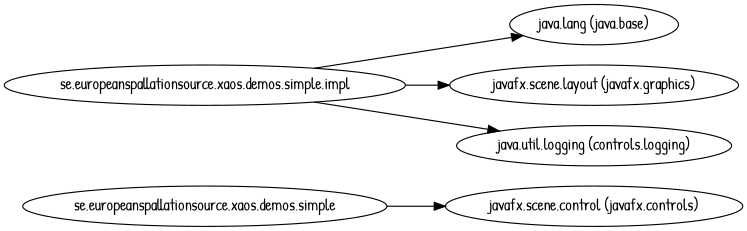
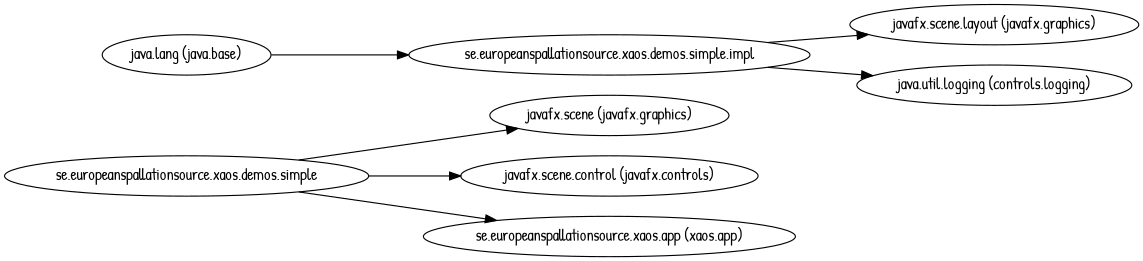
(413, 53) -> (334, 55)
none -> (609, 115)
none -> (609, 236)
